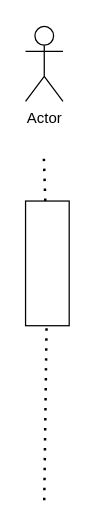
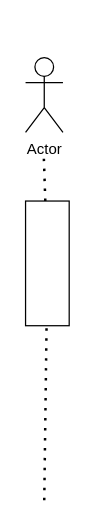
(44, 63) -> (44, 94)
